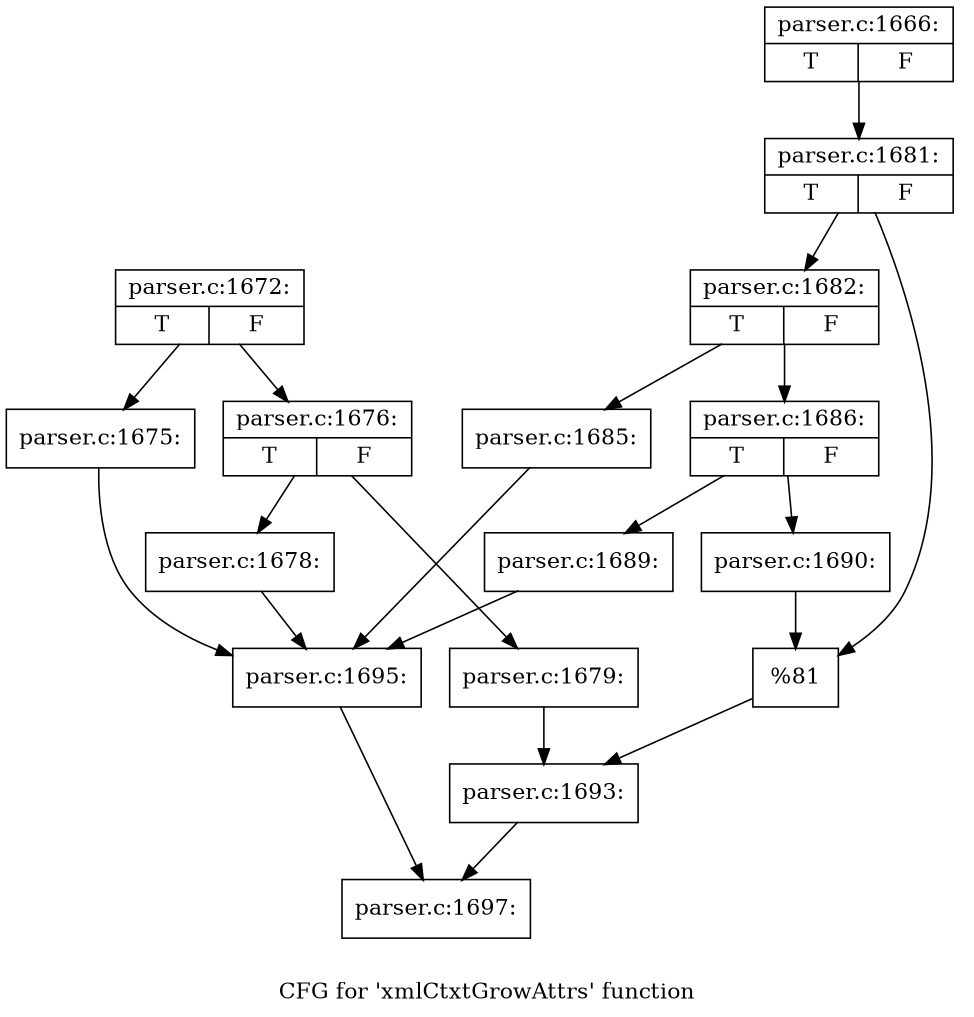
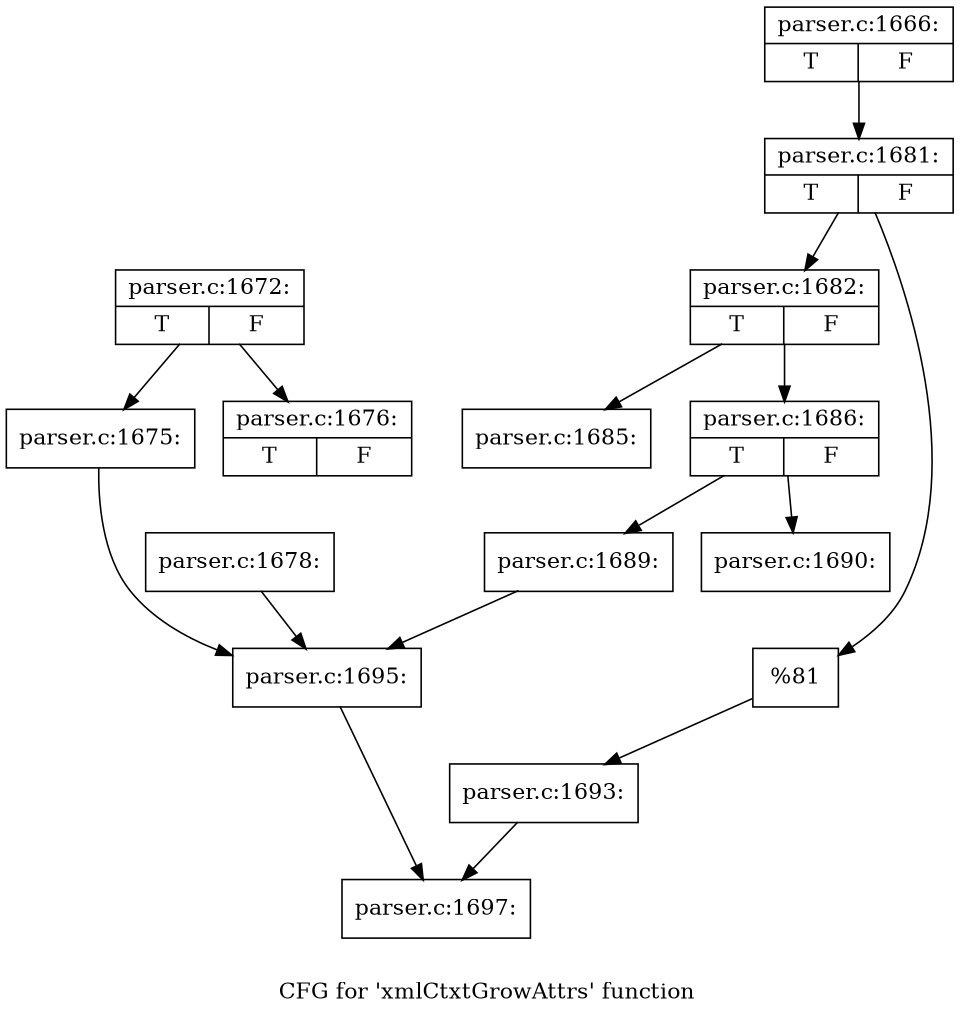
(280, 497) -> none
(448, 552) -> none
(796, 612) -> none
(544, 678) -> none
